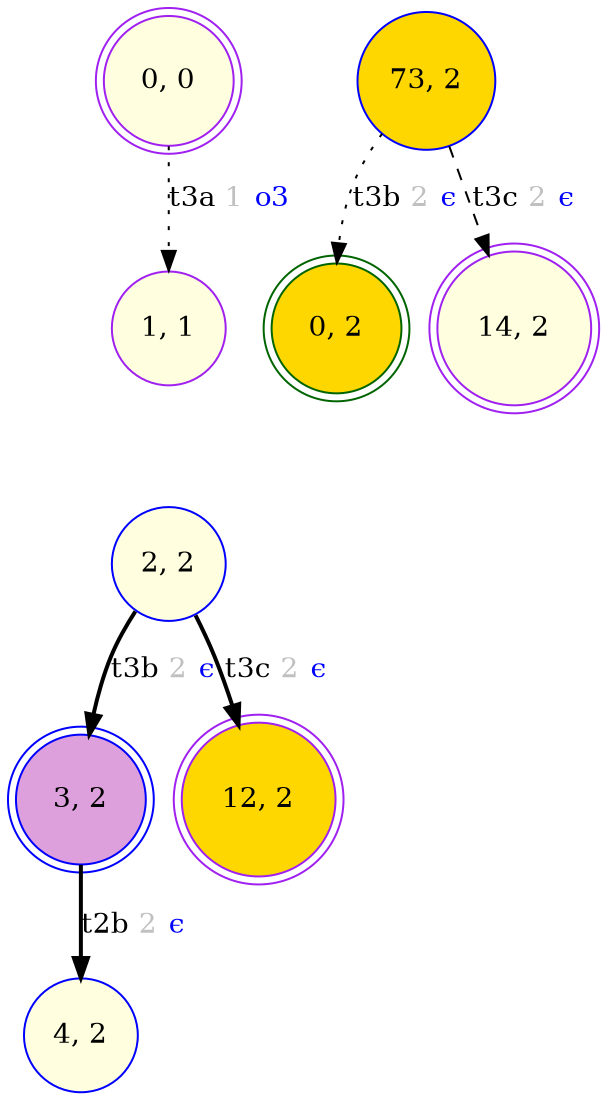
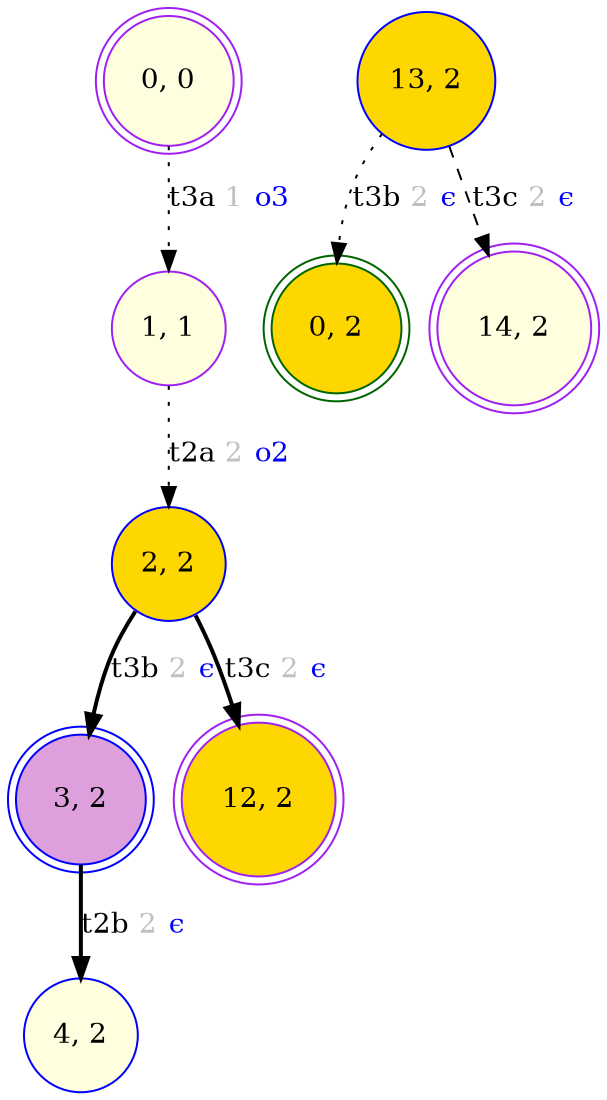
(426, 81) -> (426, 81)
none -> (169, 436)
(169, 564) -> (169, 564)
